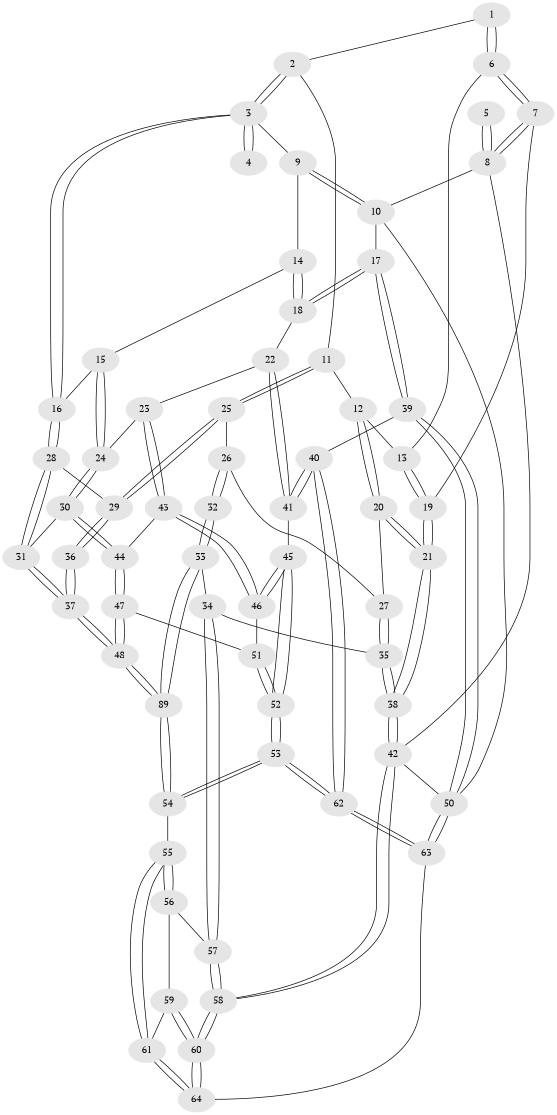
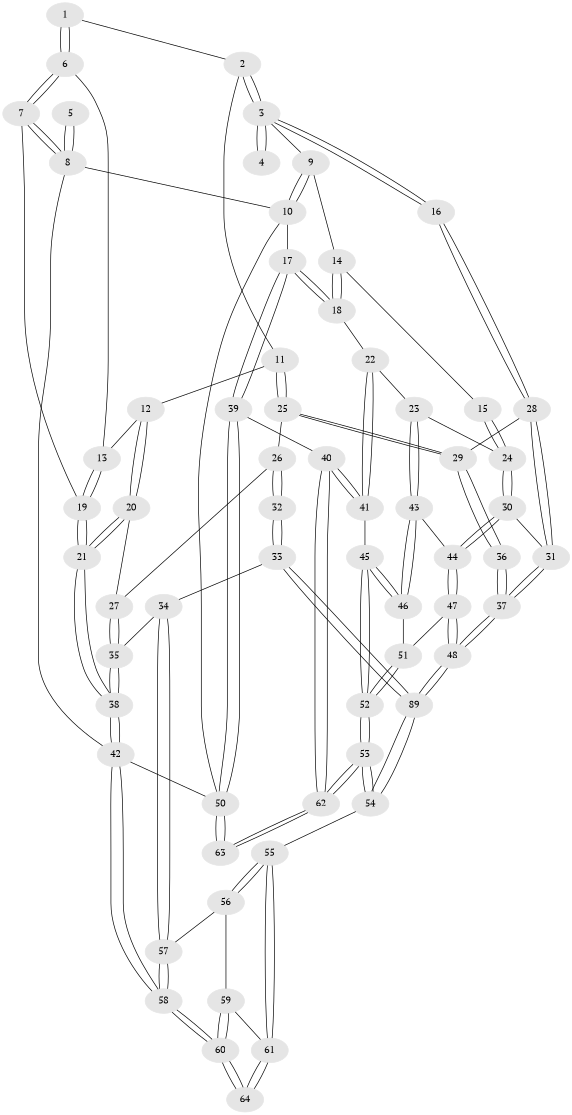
(79, 385) -> none
(398, 1052) -> none
